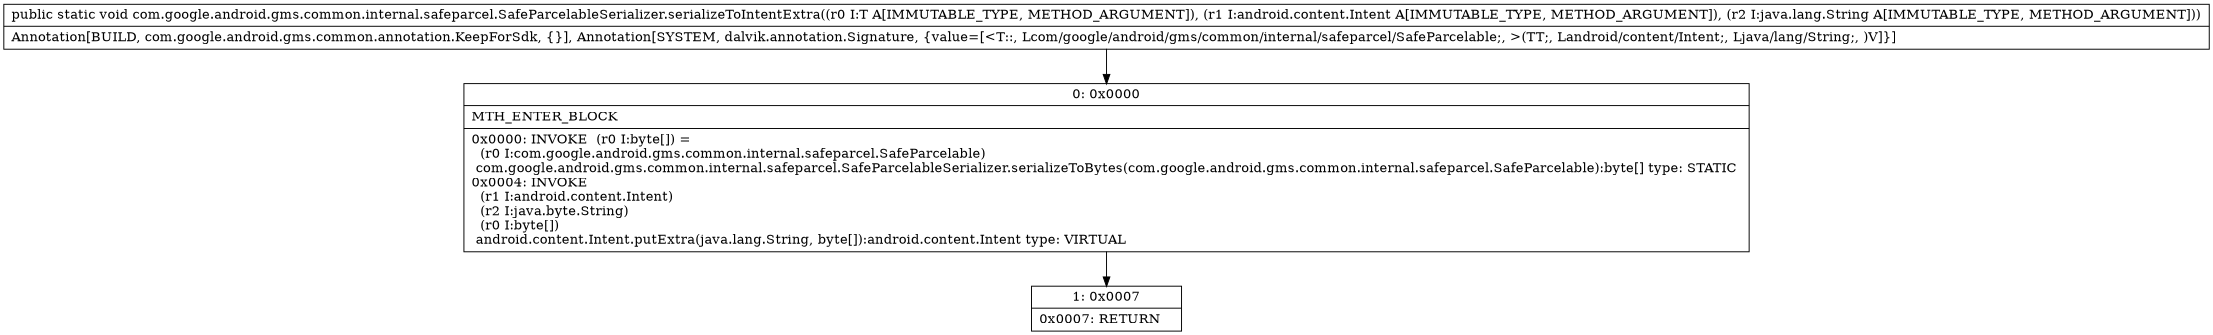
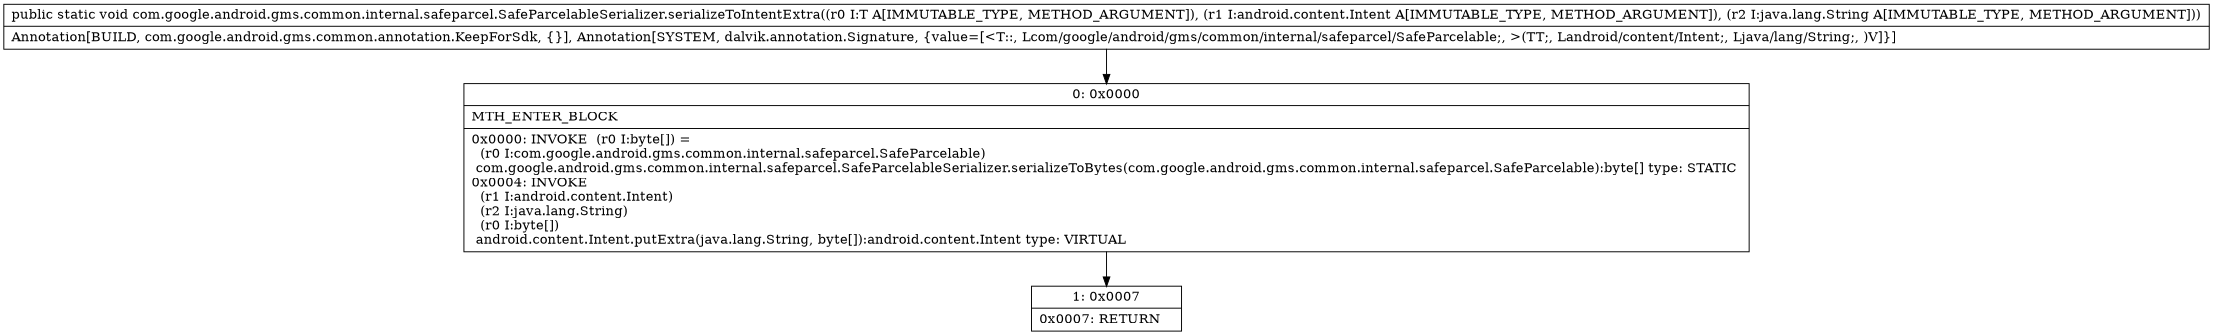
(550, 211) -> (550, 211)
